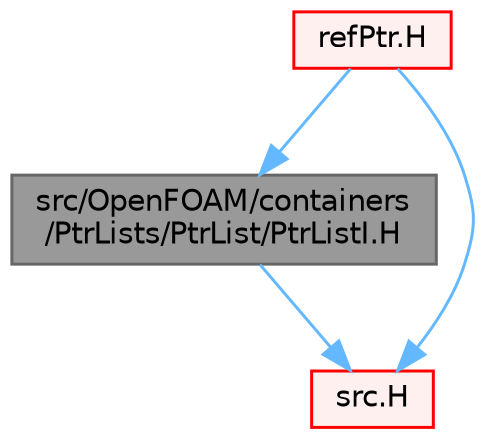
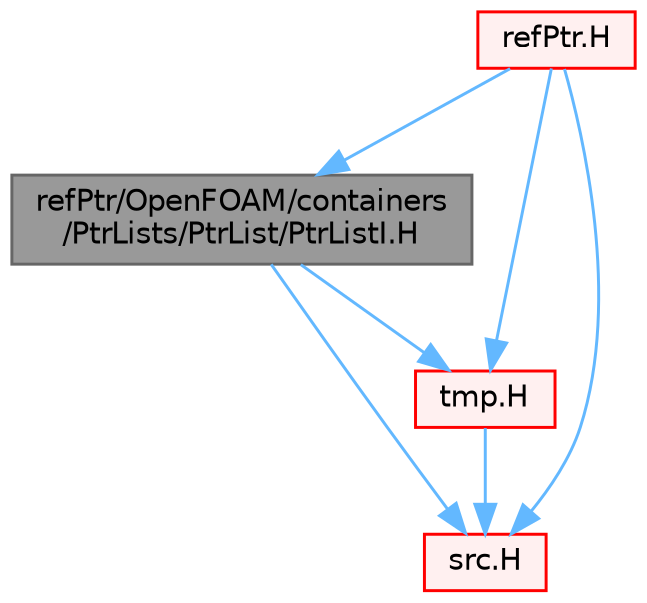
(224, 220) -> (242, 220)
none -> (485, 399)
